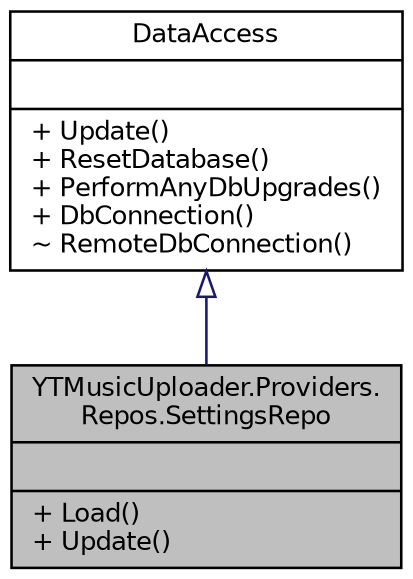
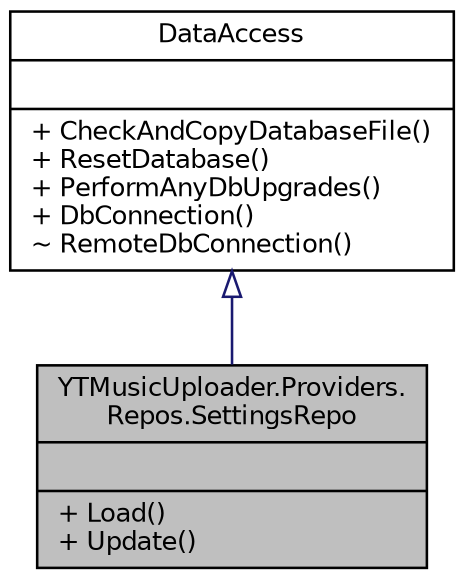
(101, 132) -> (232, 132)
